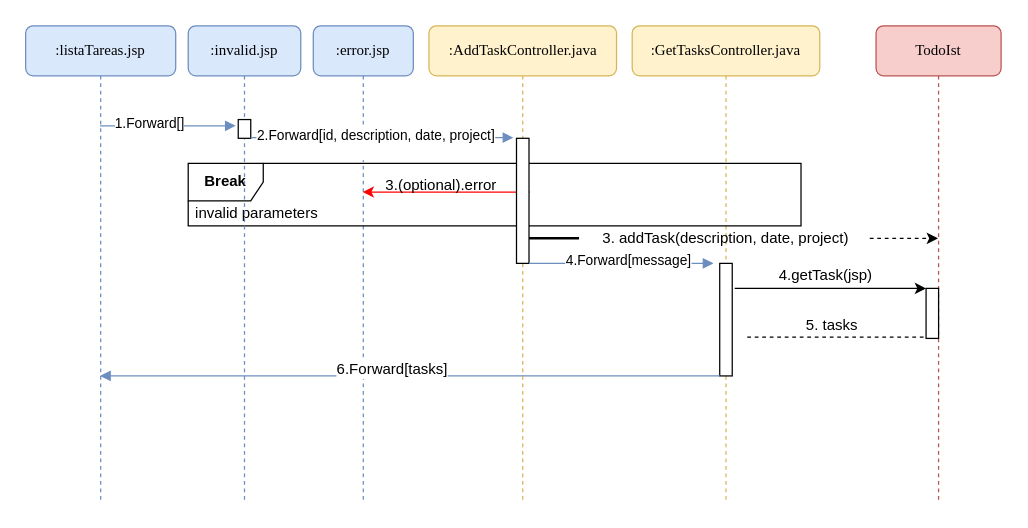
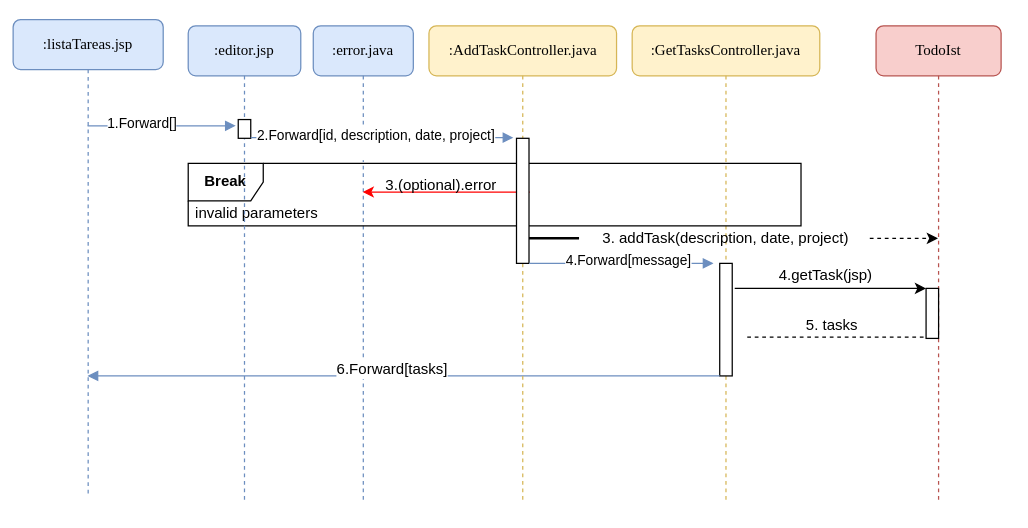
(244, 51) -> (244, 51)
(363, 51) -> (363, 51)
(101, 263) -> (88, 257)
